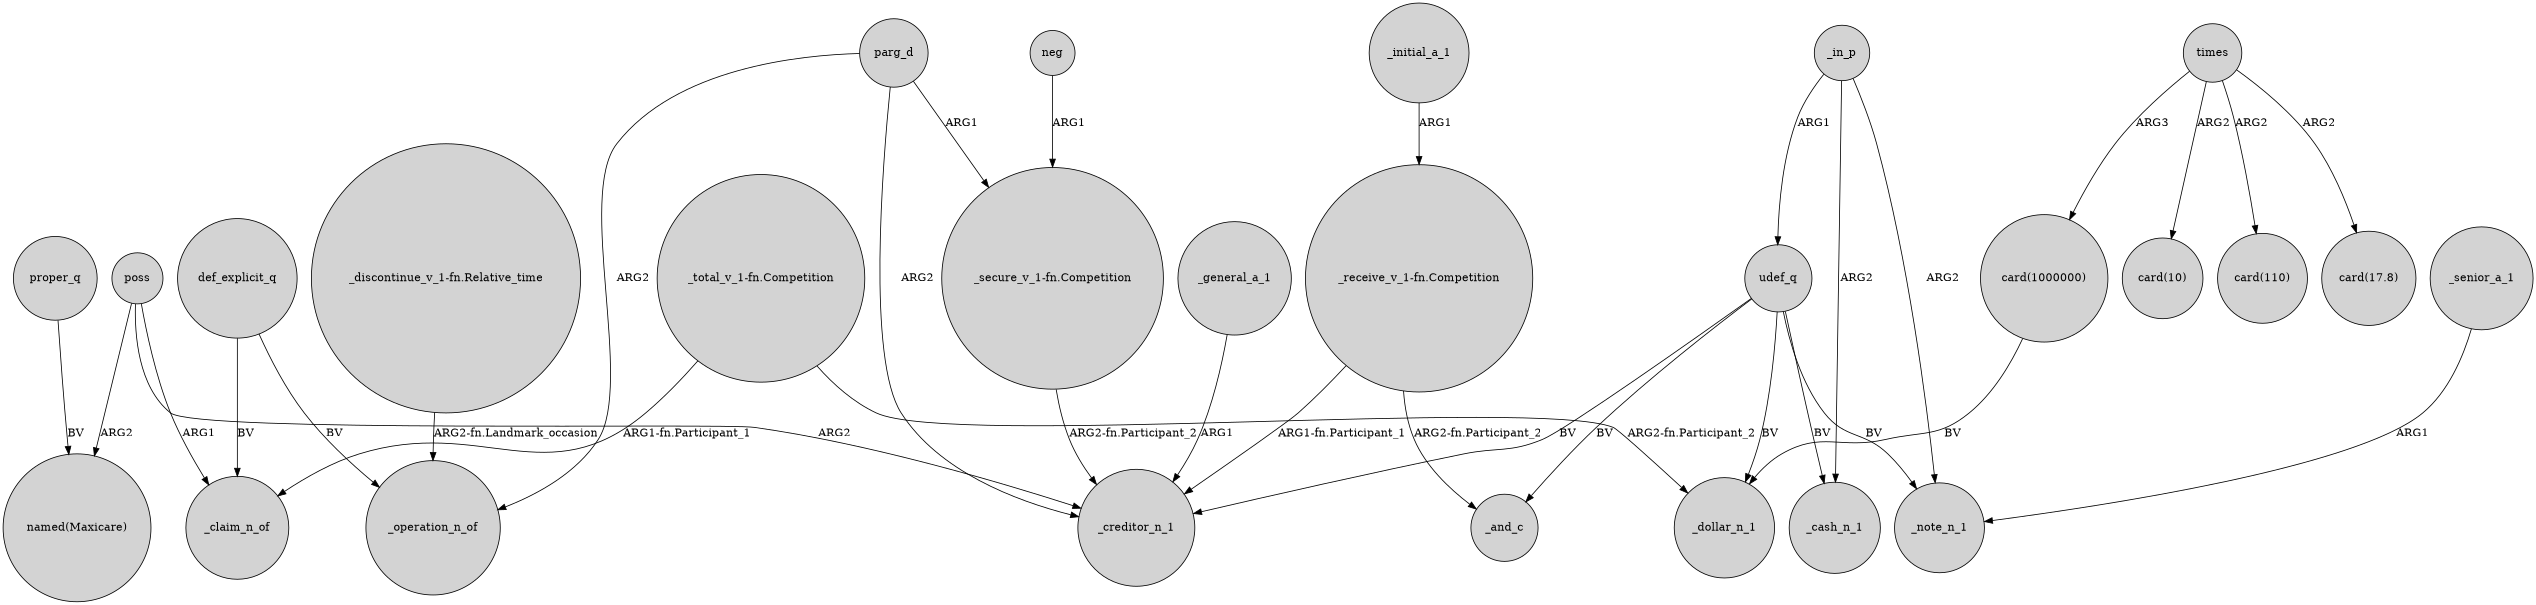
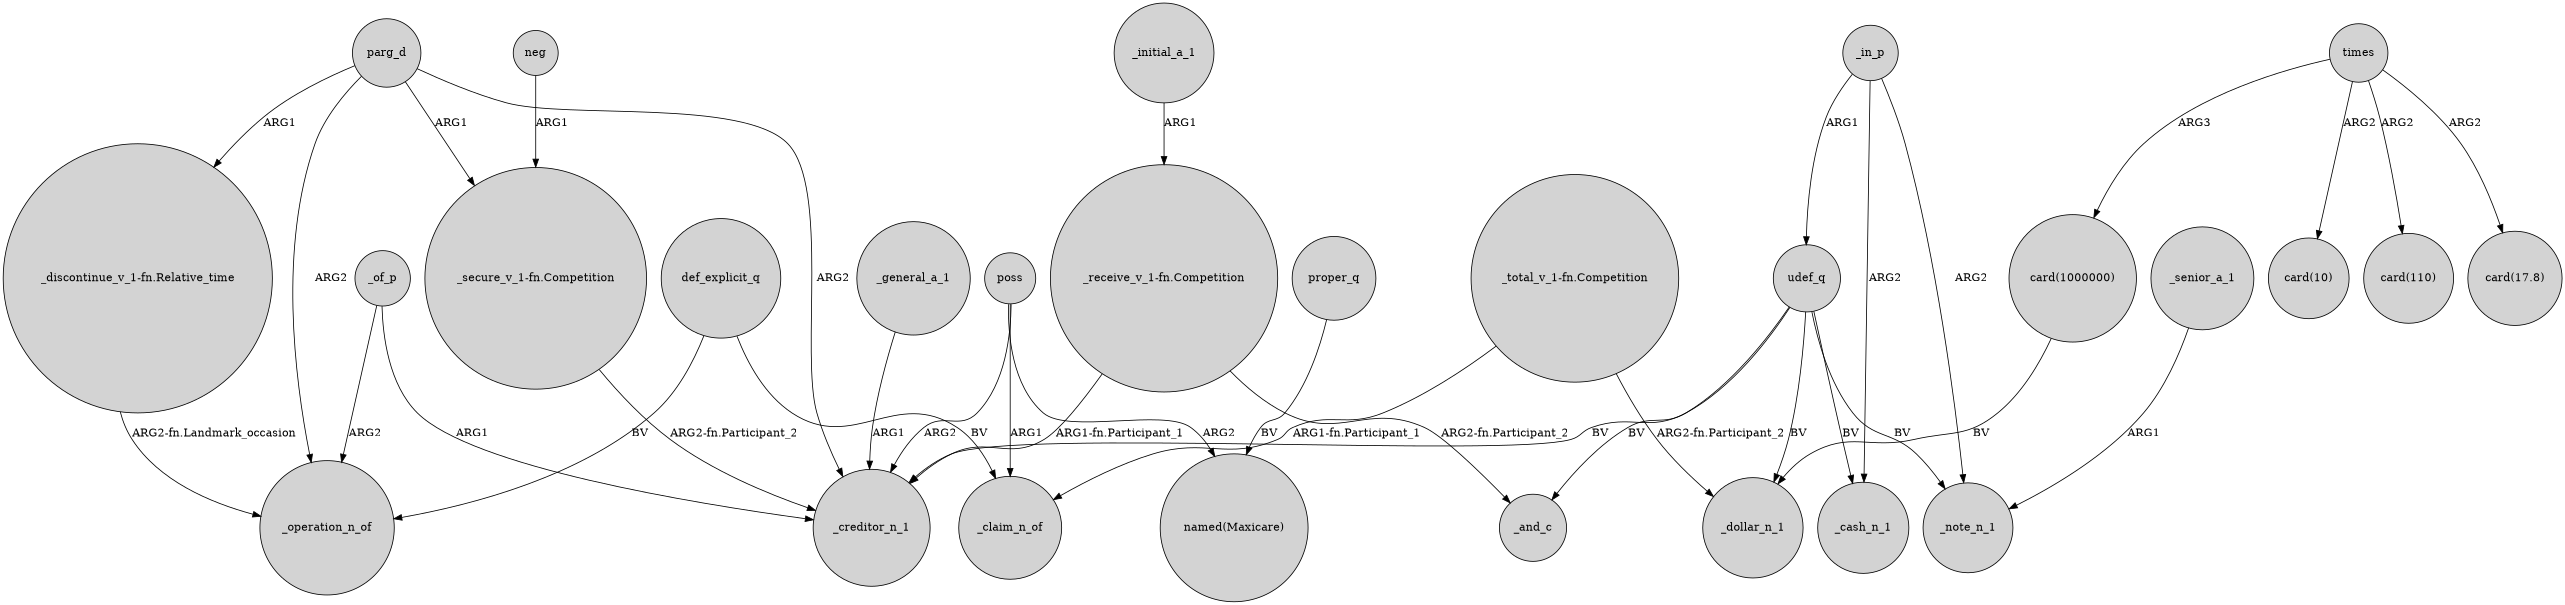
none -> (281, 104)
none -> (383, 278)
